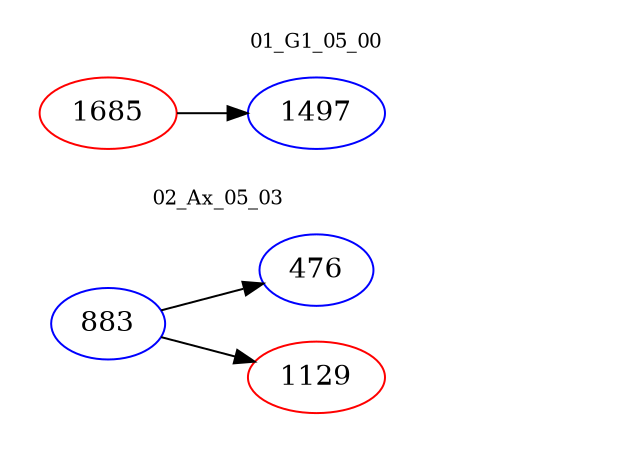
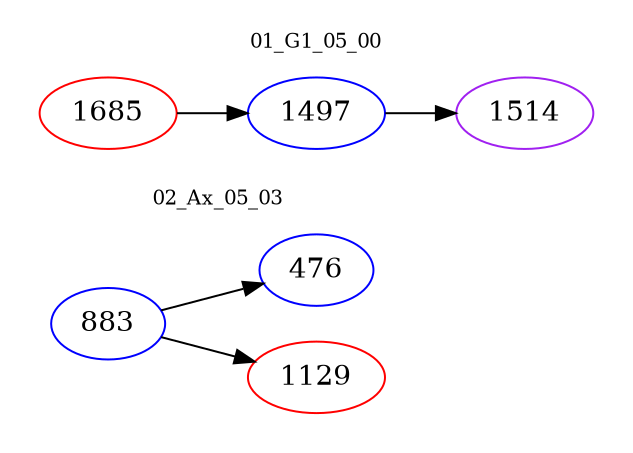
none -> (525, 113)
